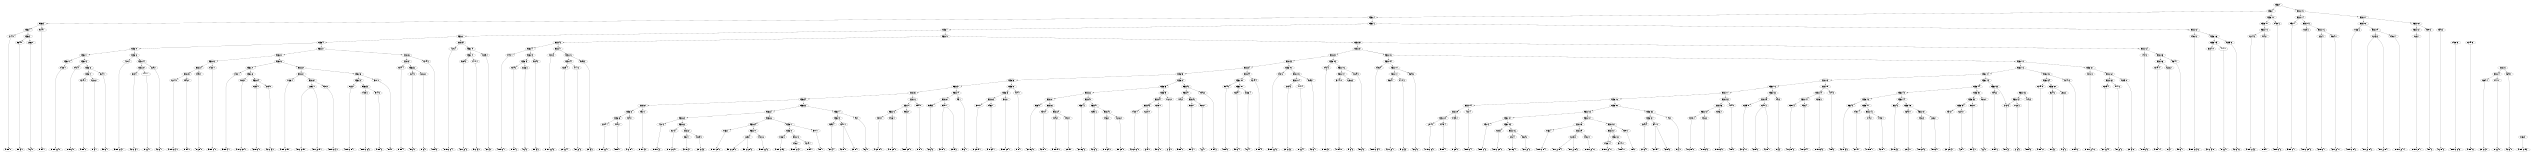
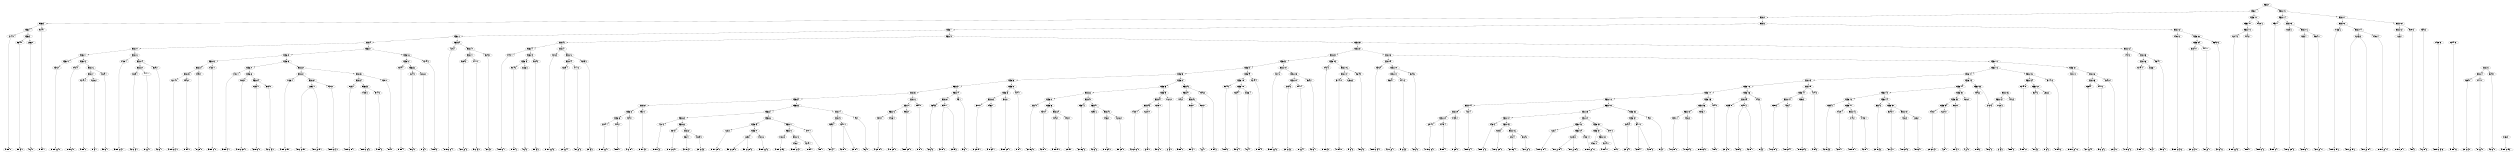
(1607, 150) -> none
